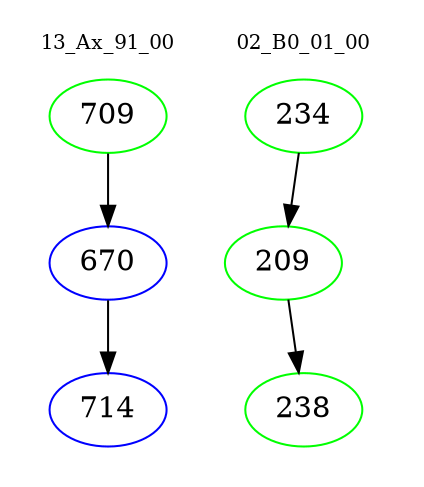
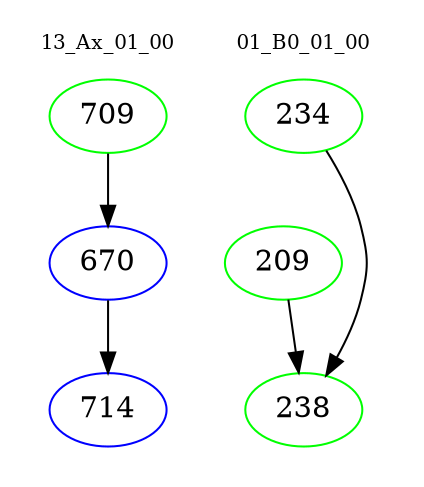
(108, 44) -> (108, 44)
(304, 44) -> (304, 44)
(295, 179) -> (366, 253)
